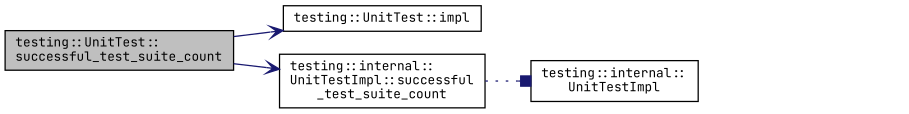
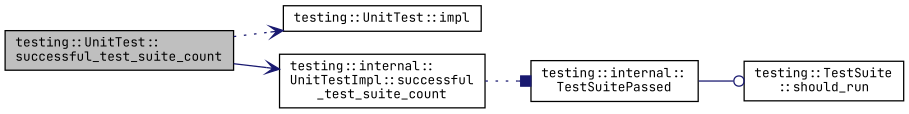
(252, 34) -> (252, 34)
(615, 81) -> (615, 81)
none -> (824, 81)
